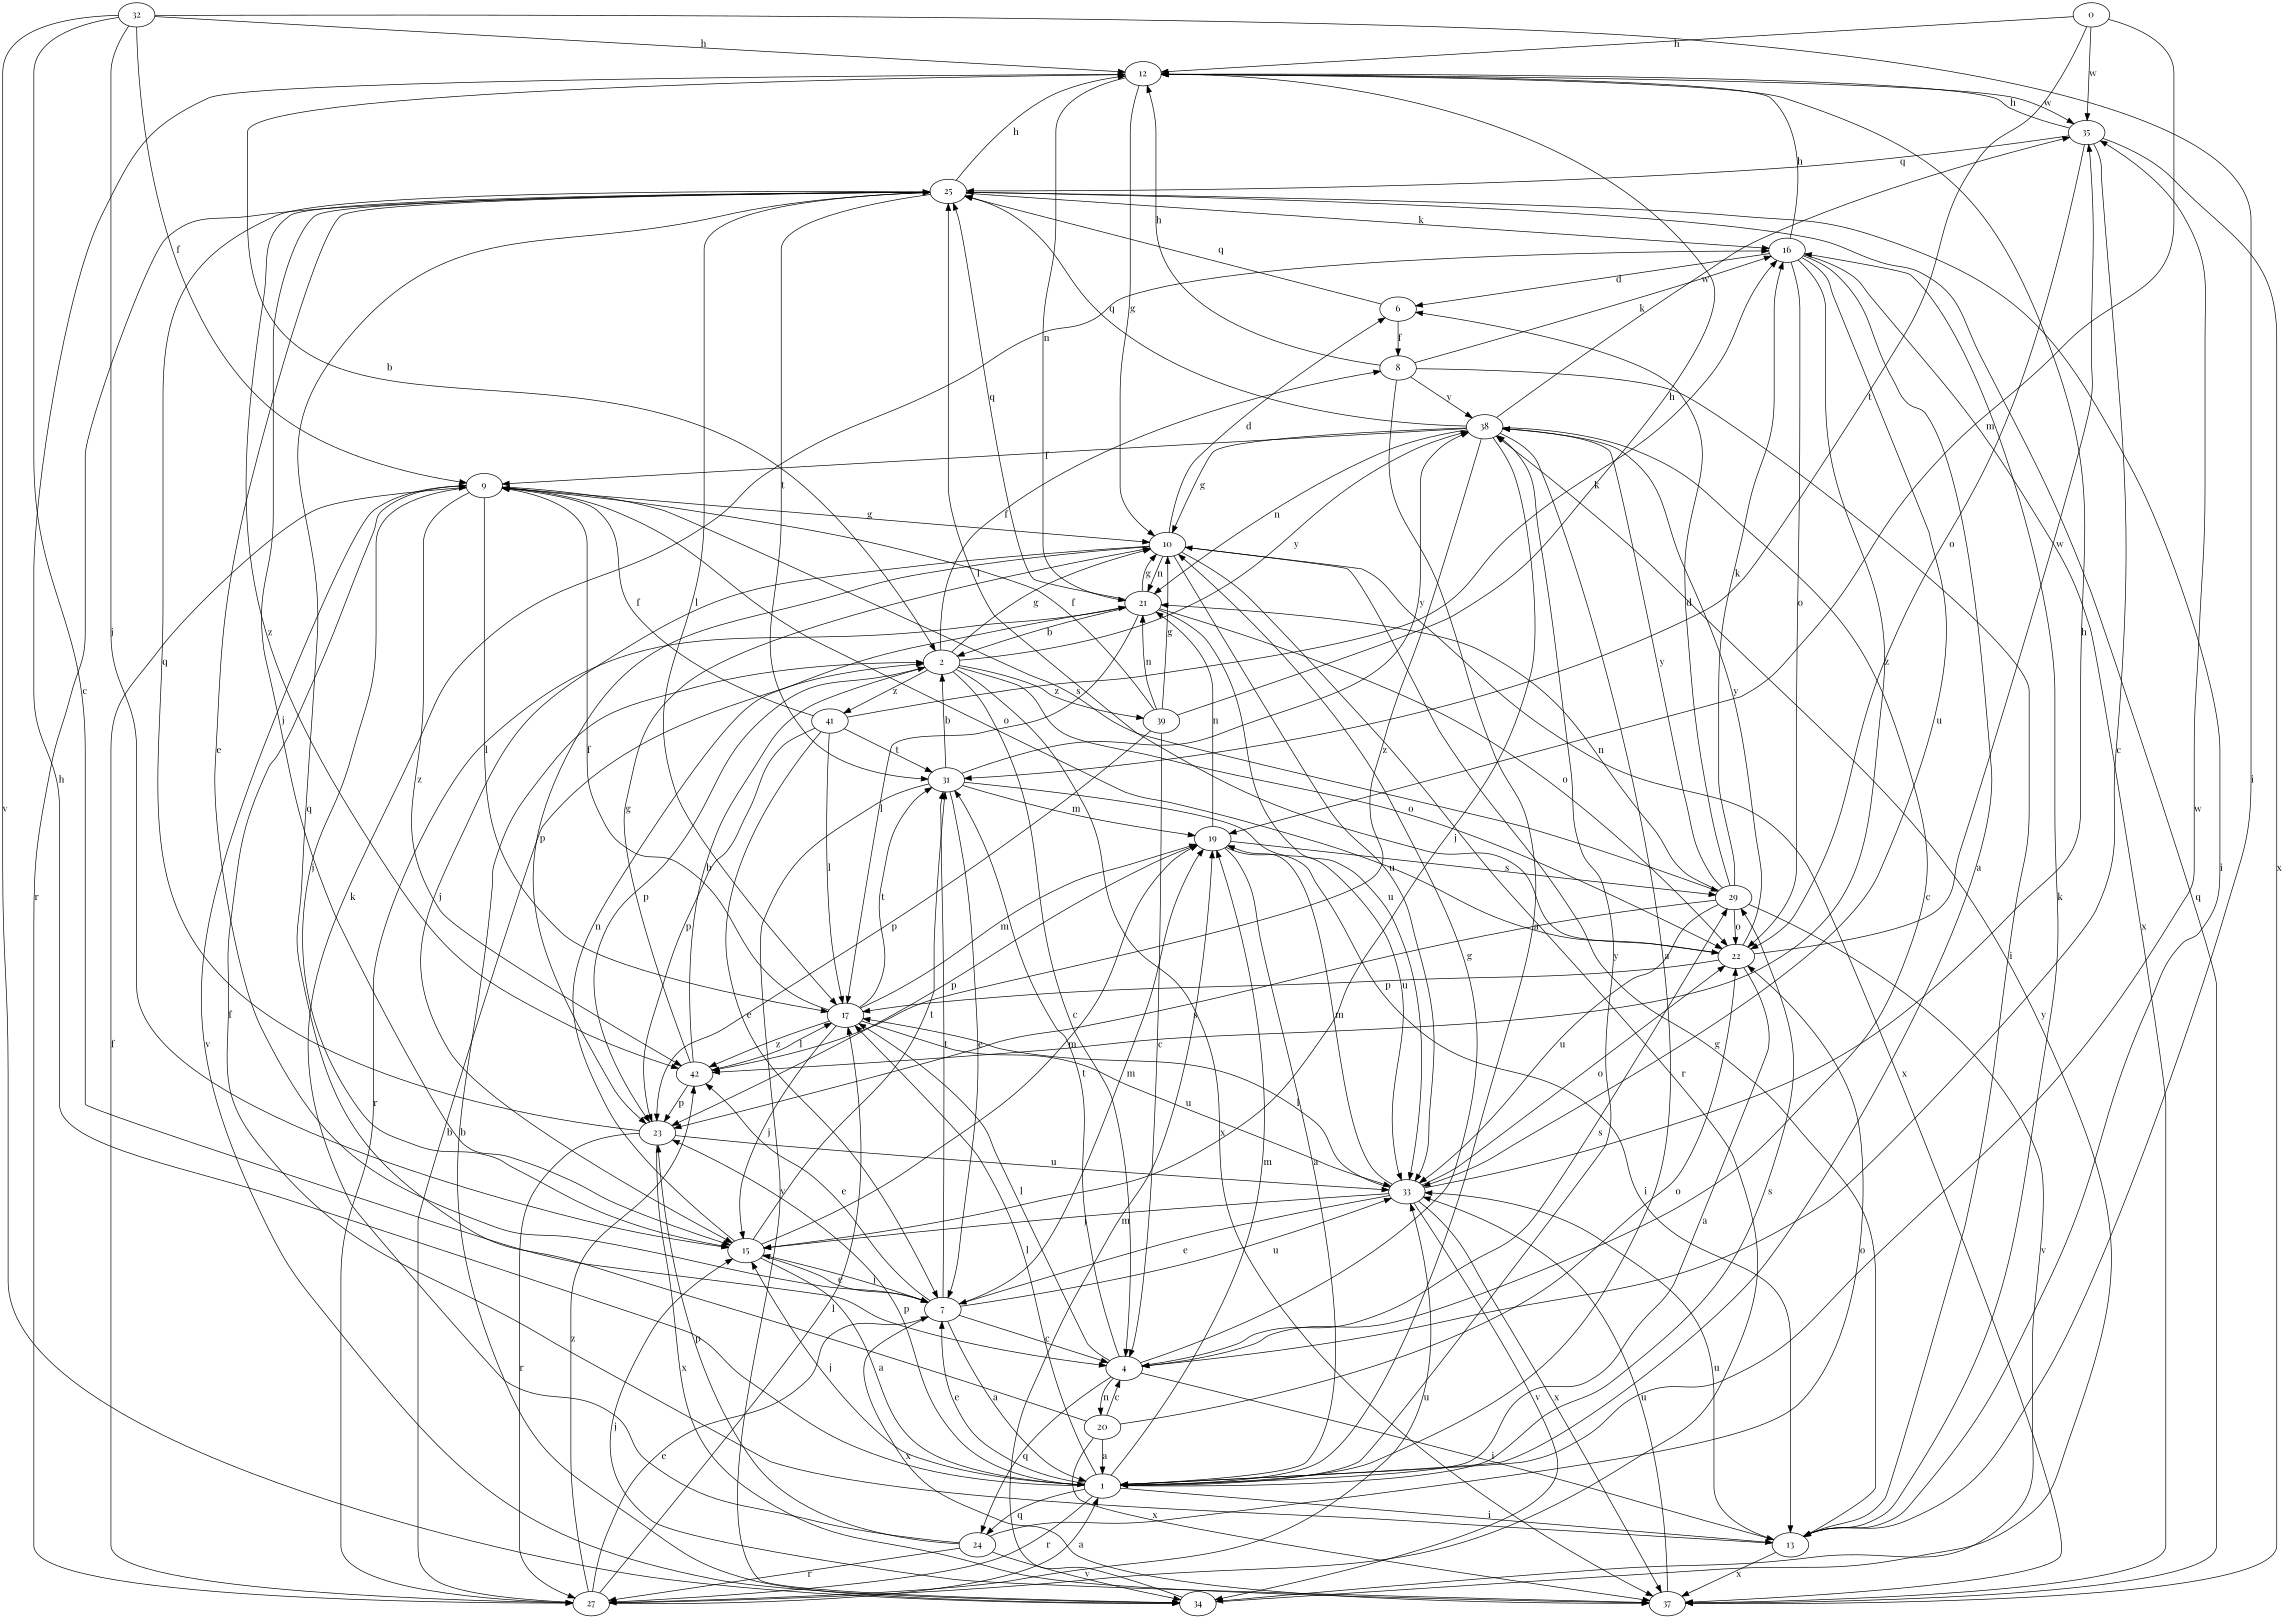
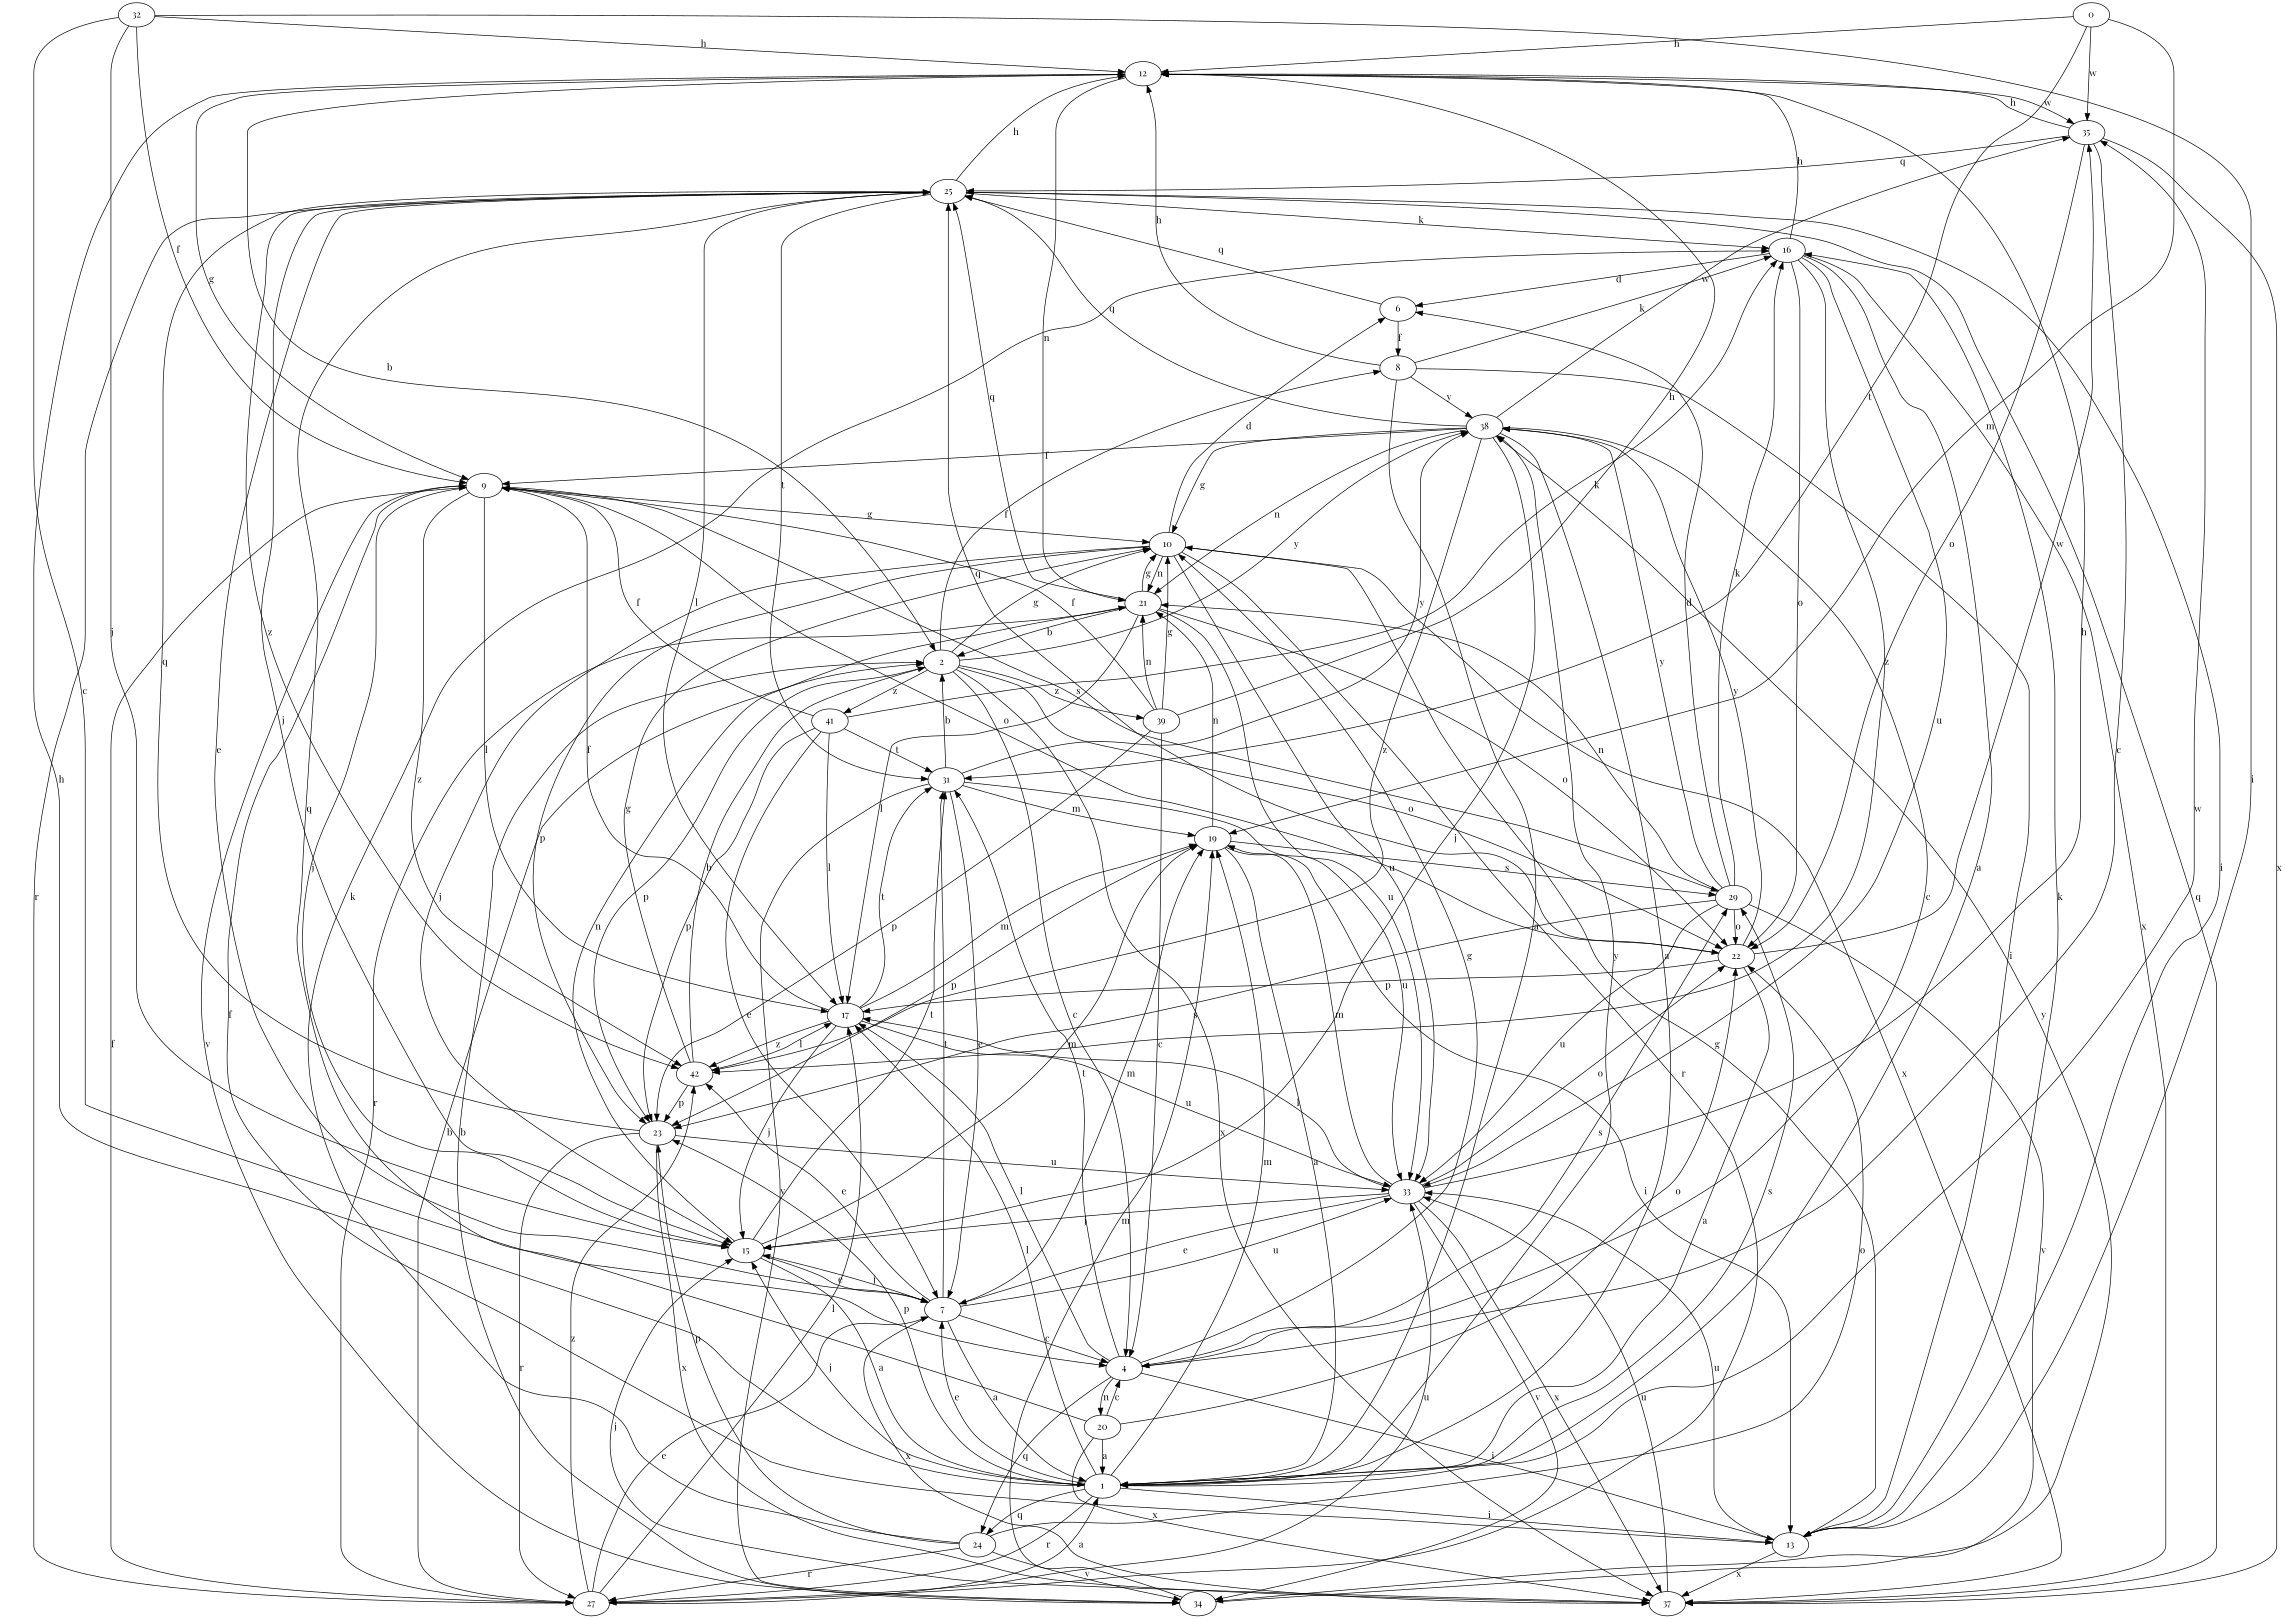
(1129, 314) -> (235, 99)
(978, 574) -> (978, 574)
(8, 1236) -> none
